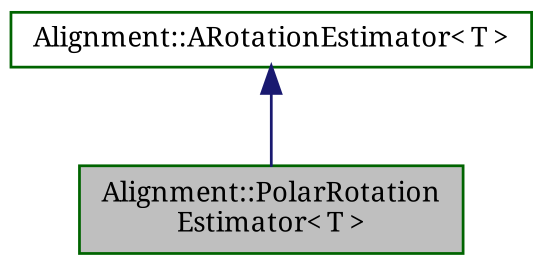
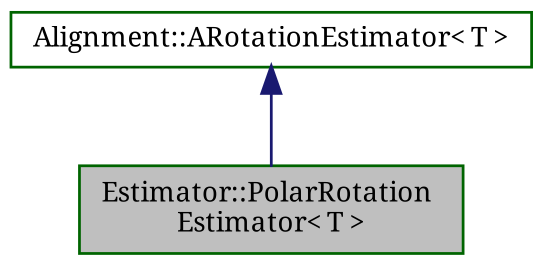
(271, 210) -> (271, 210)
